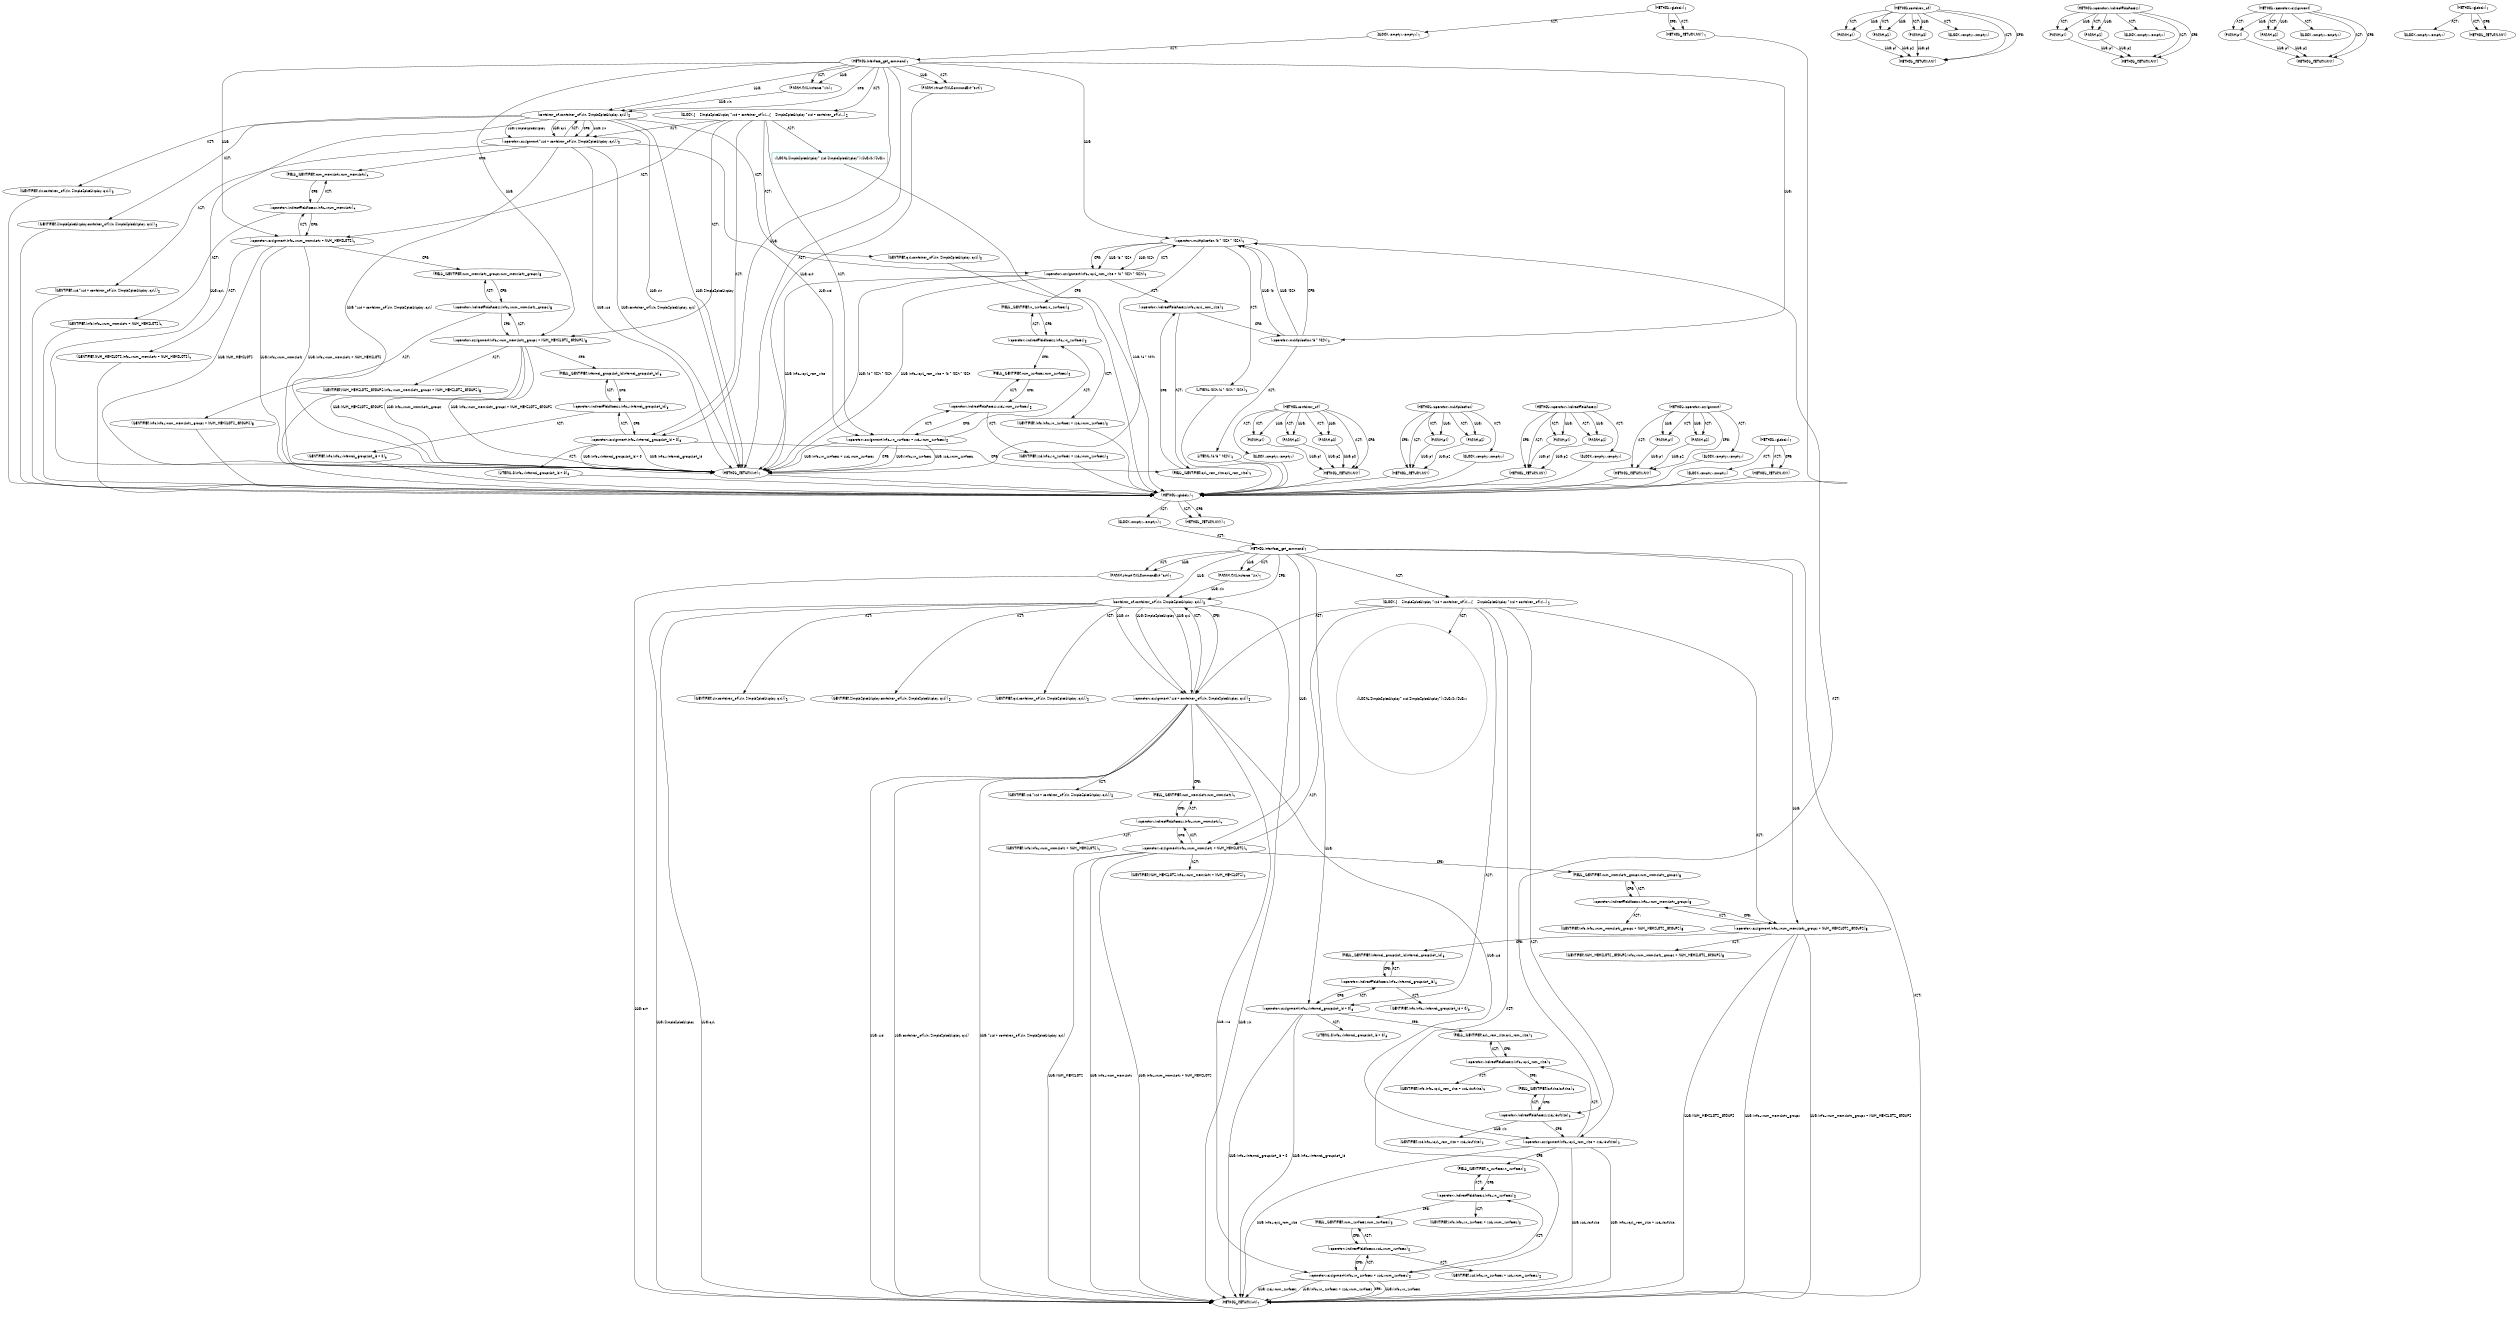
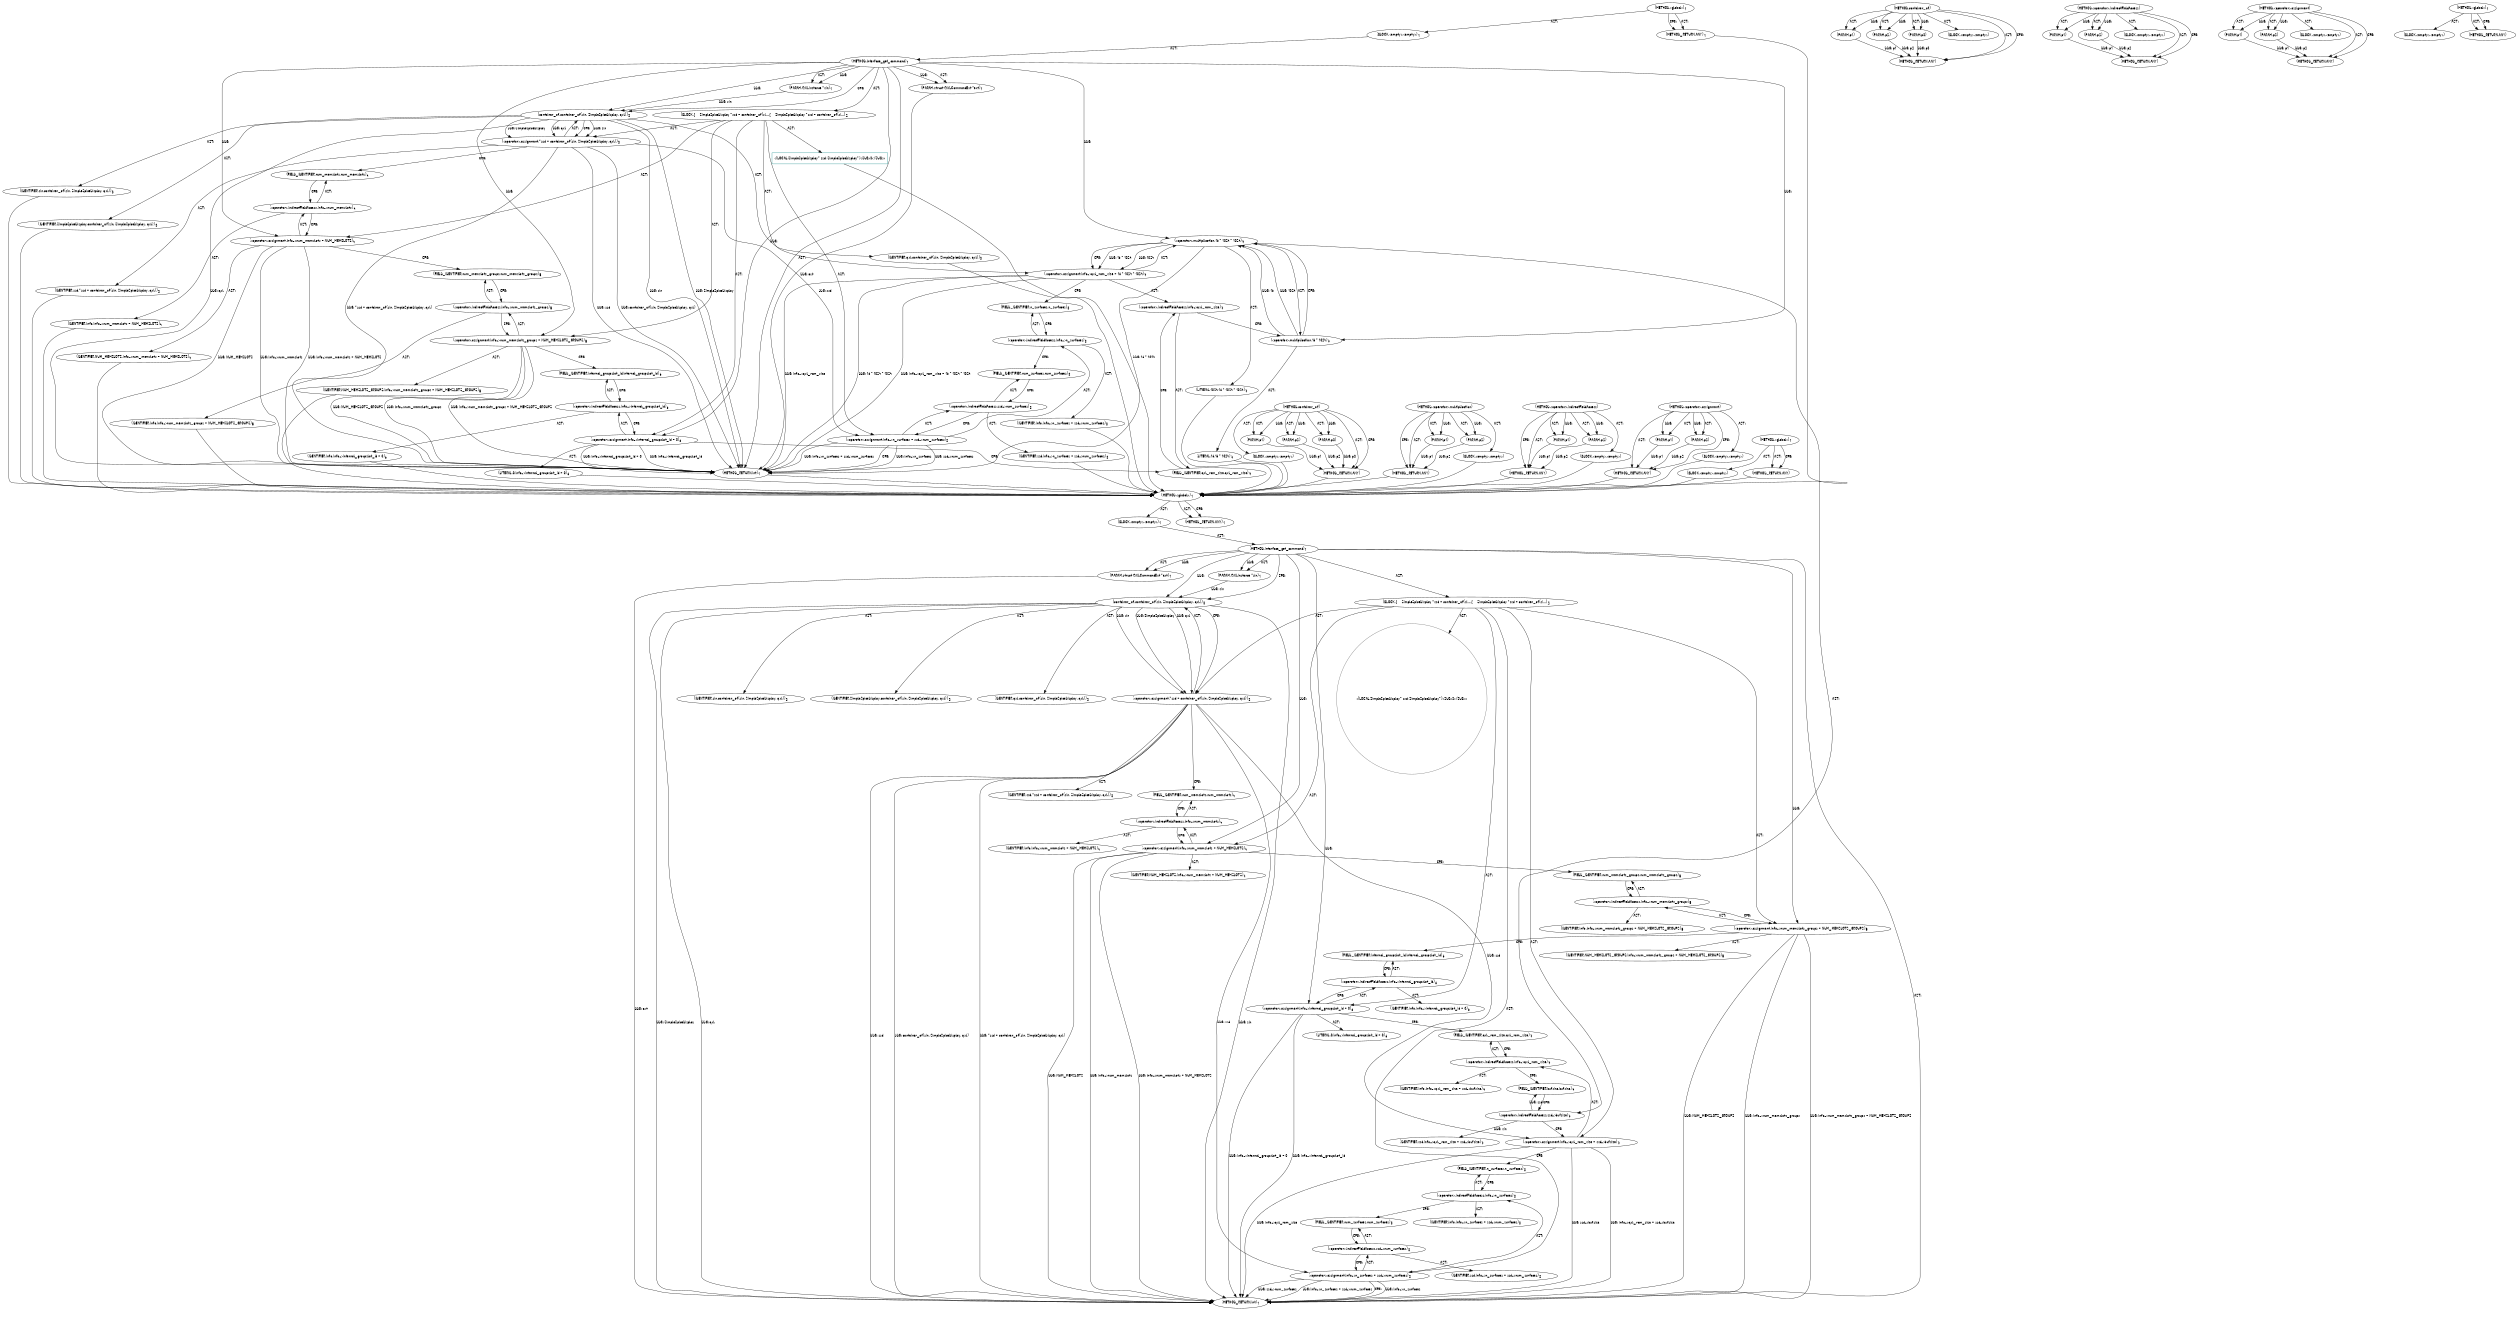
none -> (1294, 274)
(1536, 1102) -> (1536, 1102)
